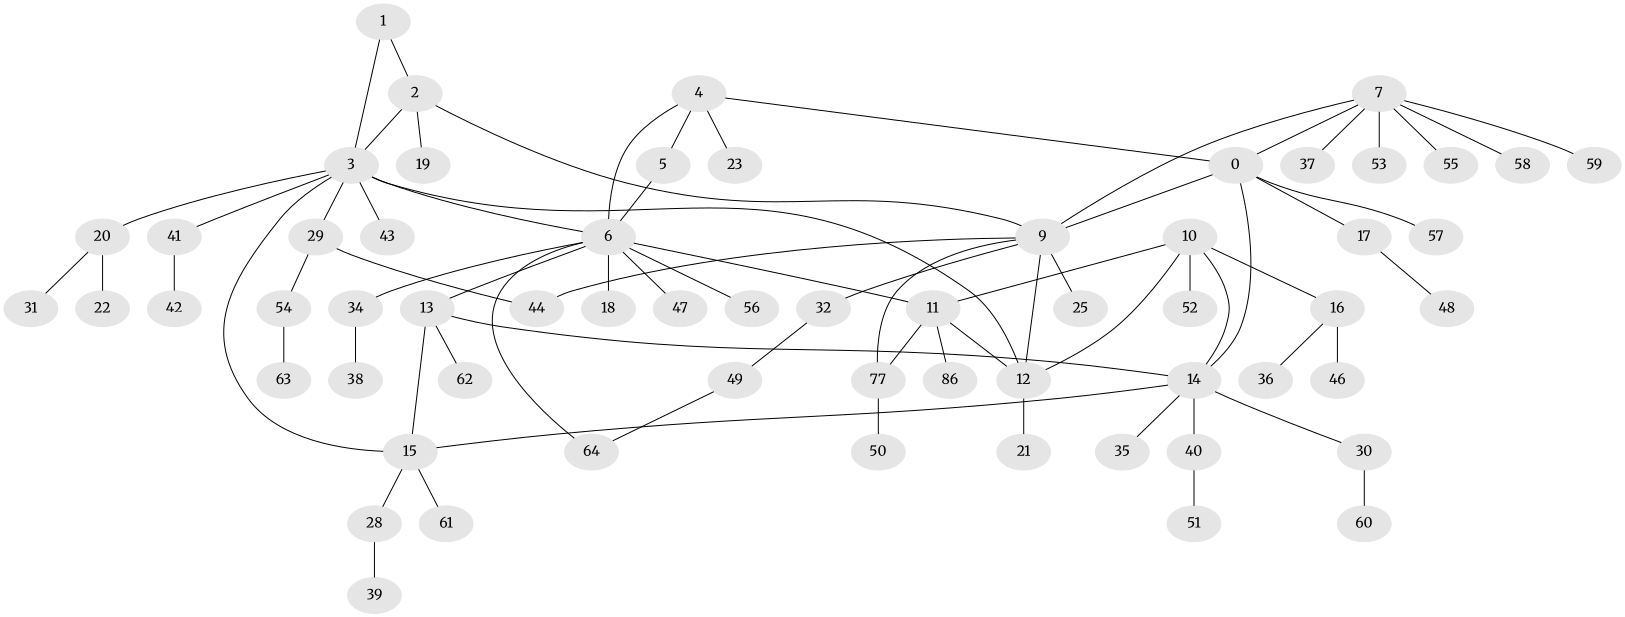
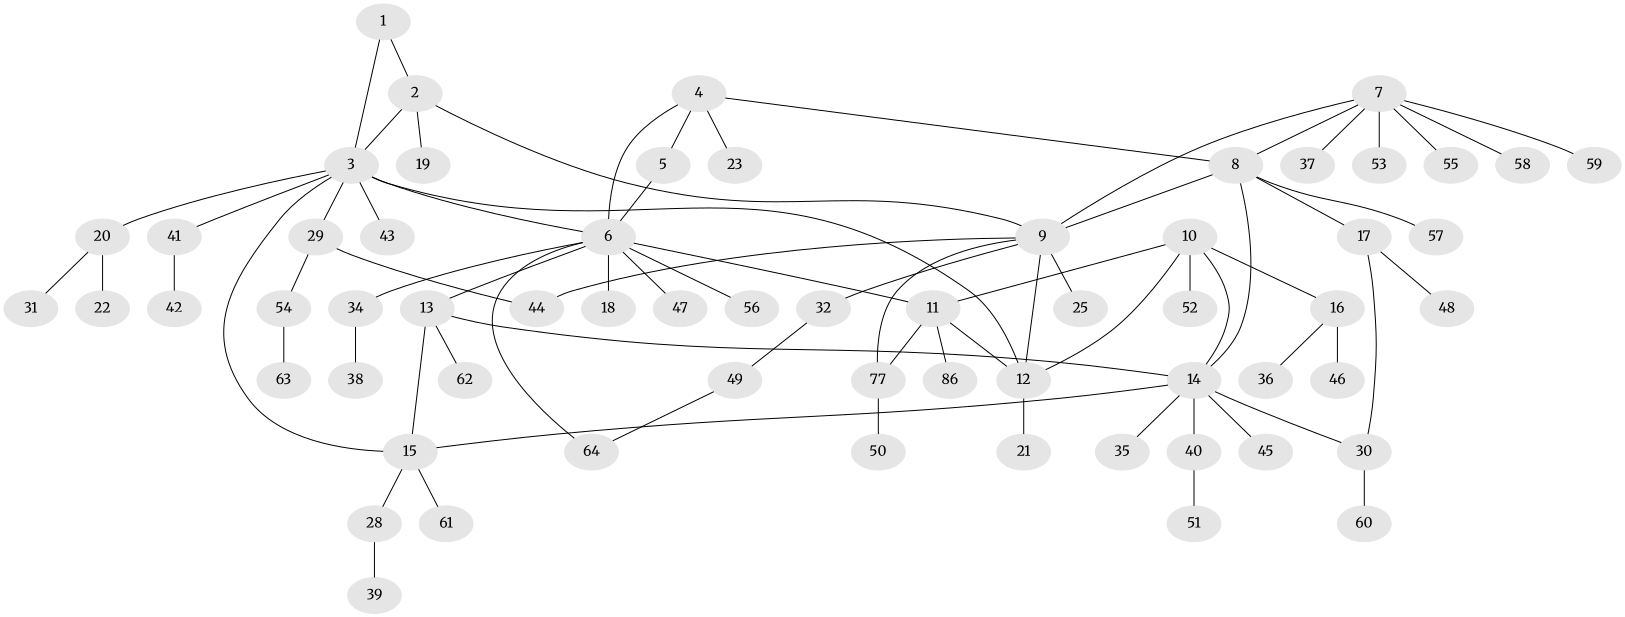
(1236, 165) -> (1236, 165)
none -> (1376, 345)
none -> (1266, 452)
